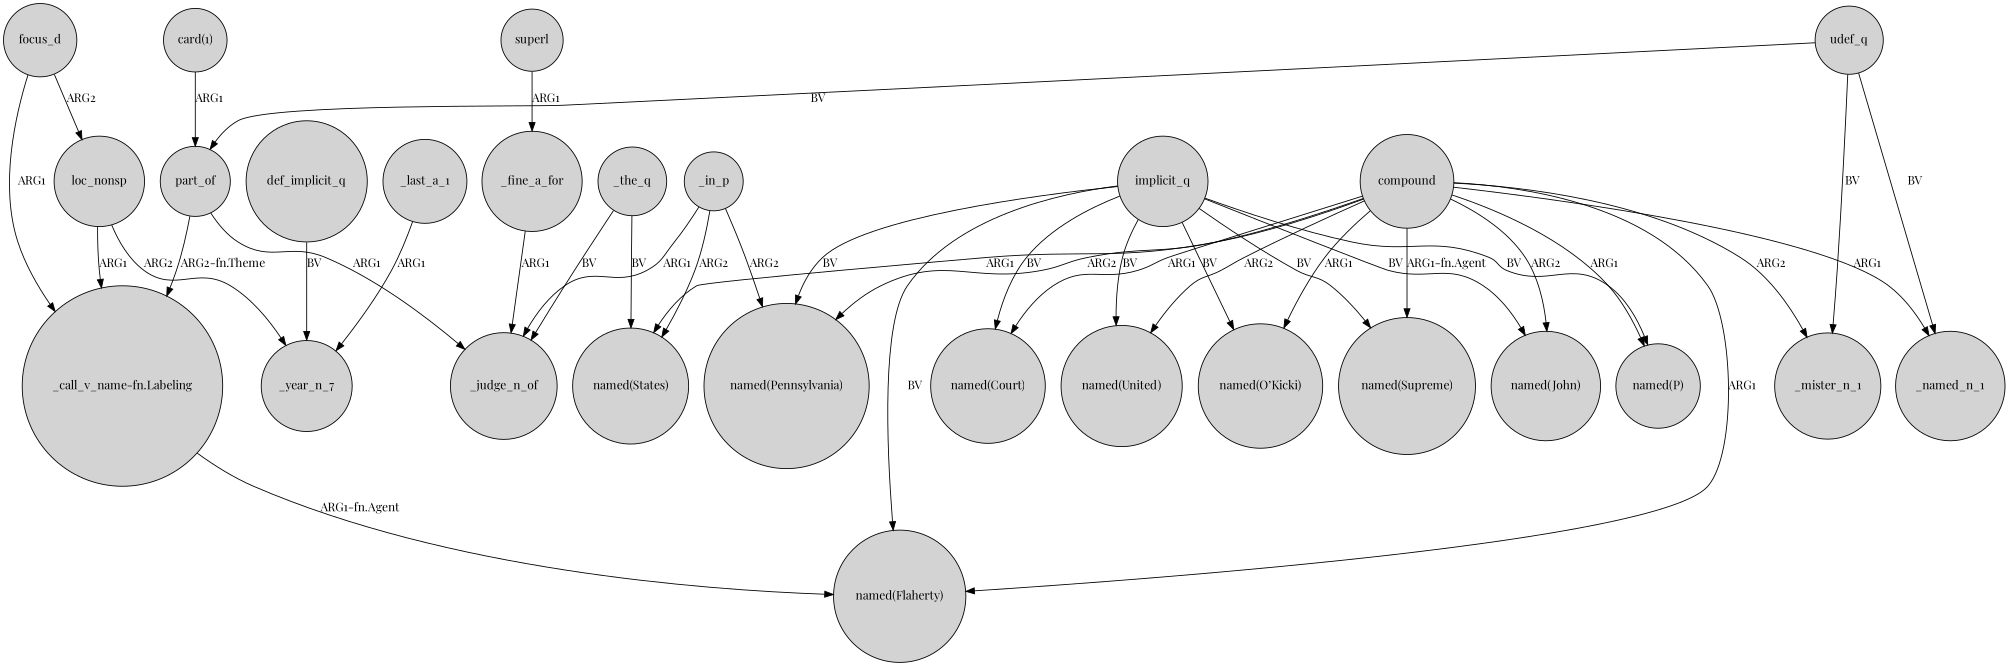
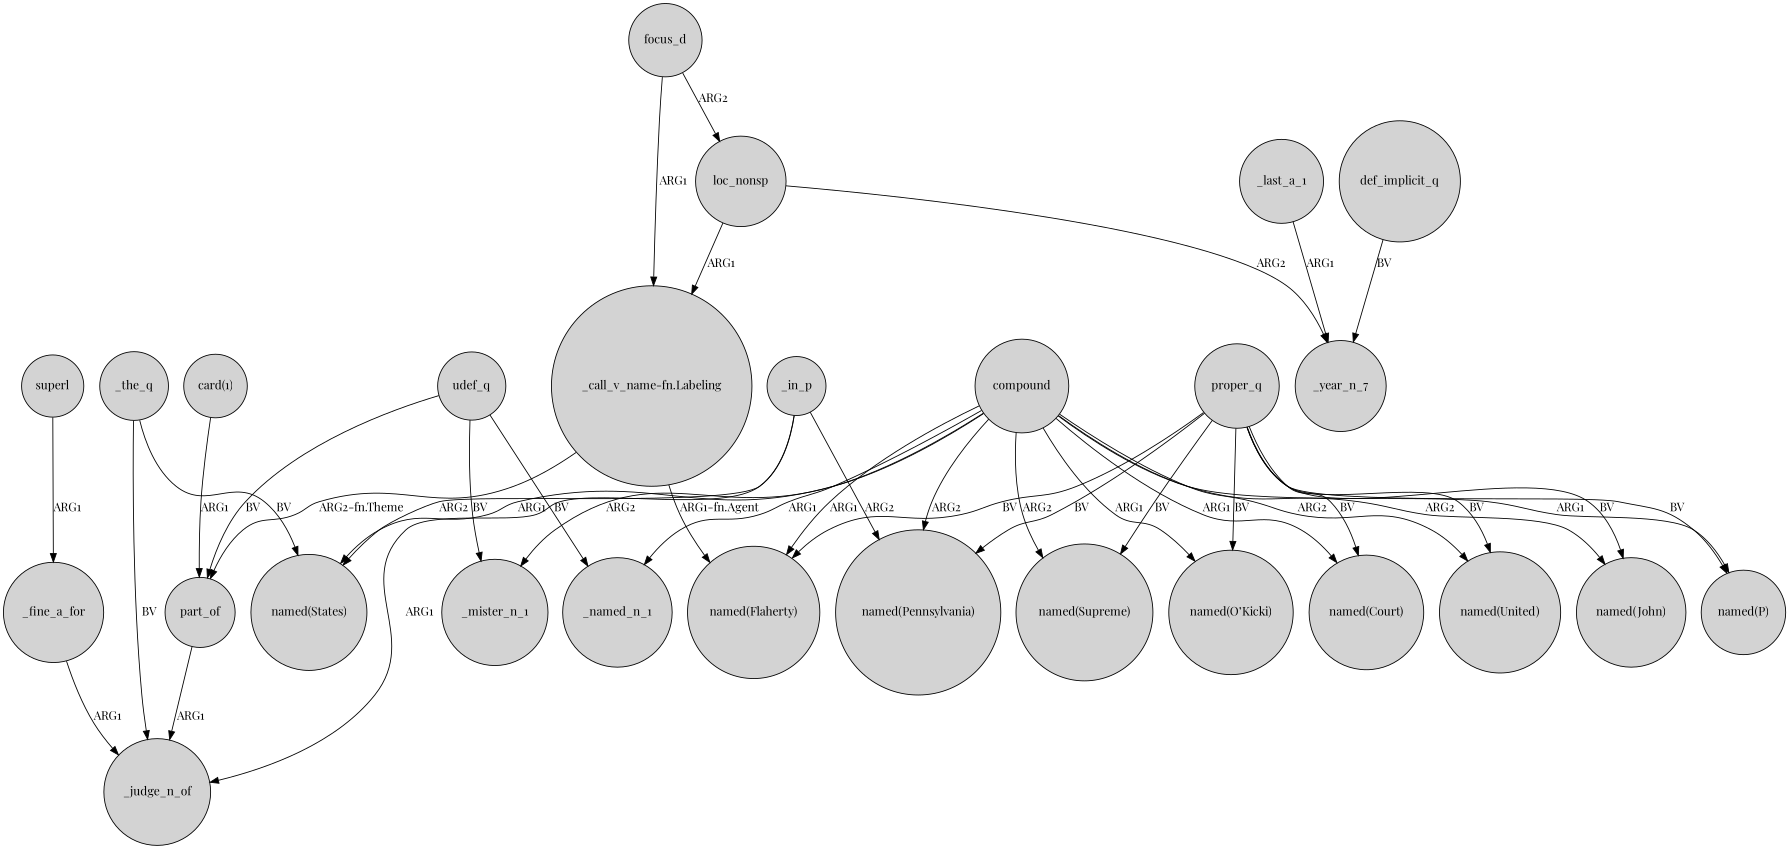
(1163, 181) -> (1237, 386)
(182, 253) -> (386, 494)
(1447, 264) -> (1037, 508)
